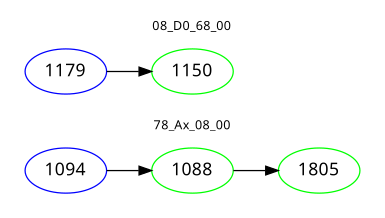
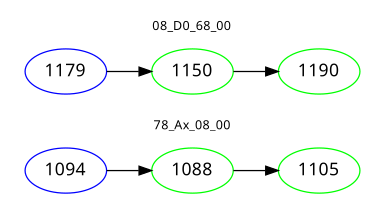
none -> (319, 71)
(319, 171) -> (319, 171)
